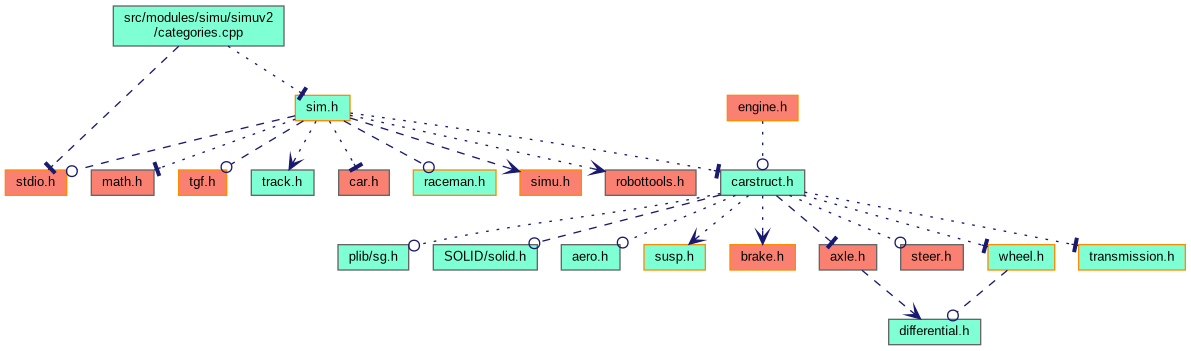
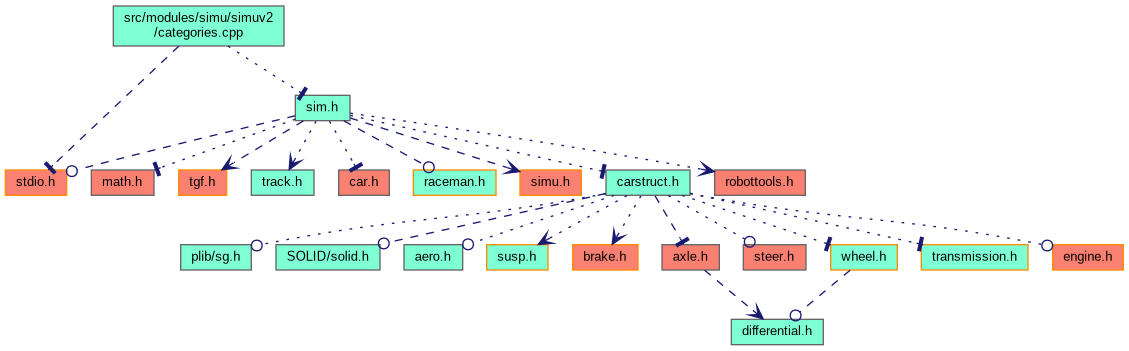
(323, 108) -> (323, 108)
(763, 140) -> (866, 219)
(267, 142) -> (269, 142)
